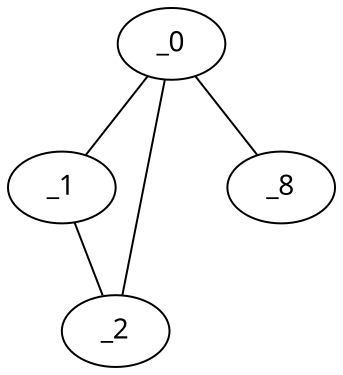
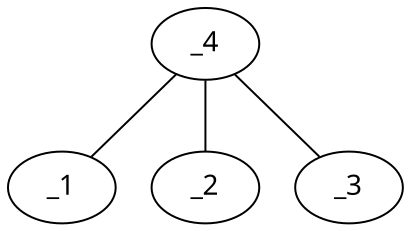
(172, 44) -> (205, 44)
(281, 187) -> (349, 187)
(89, 259) -> none
